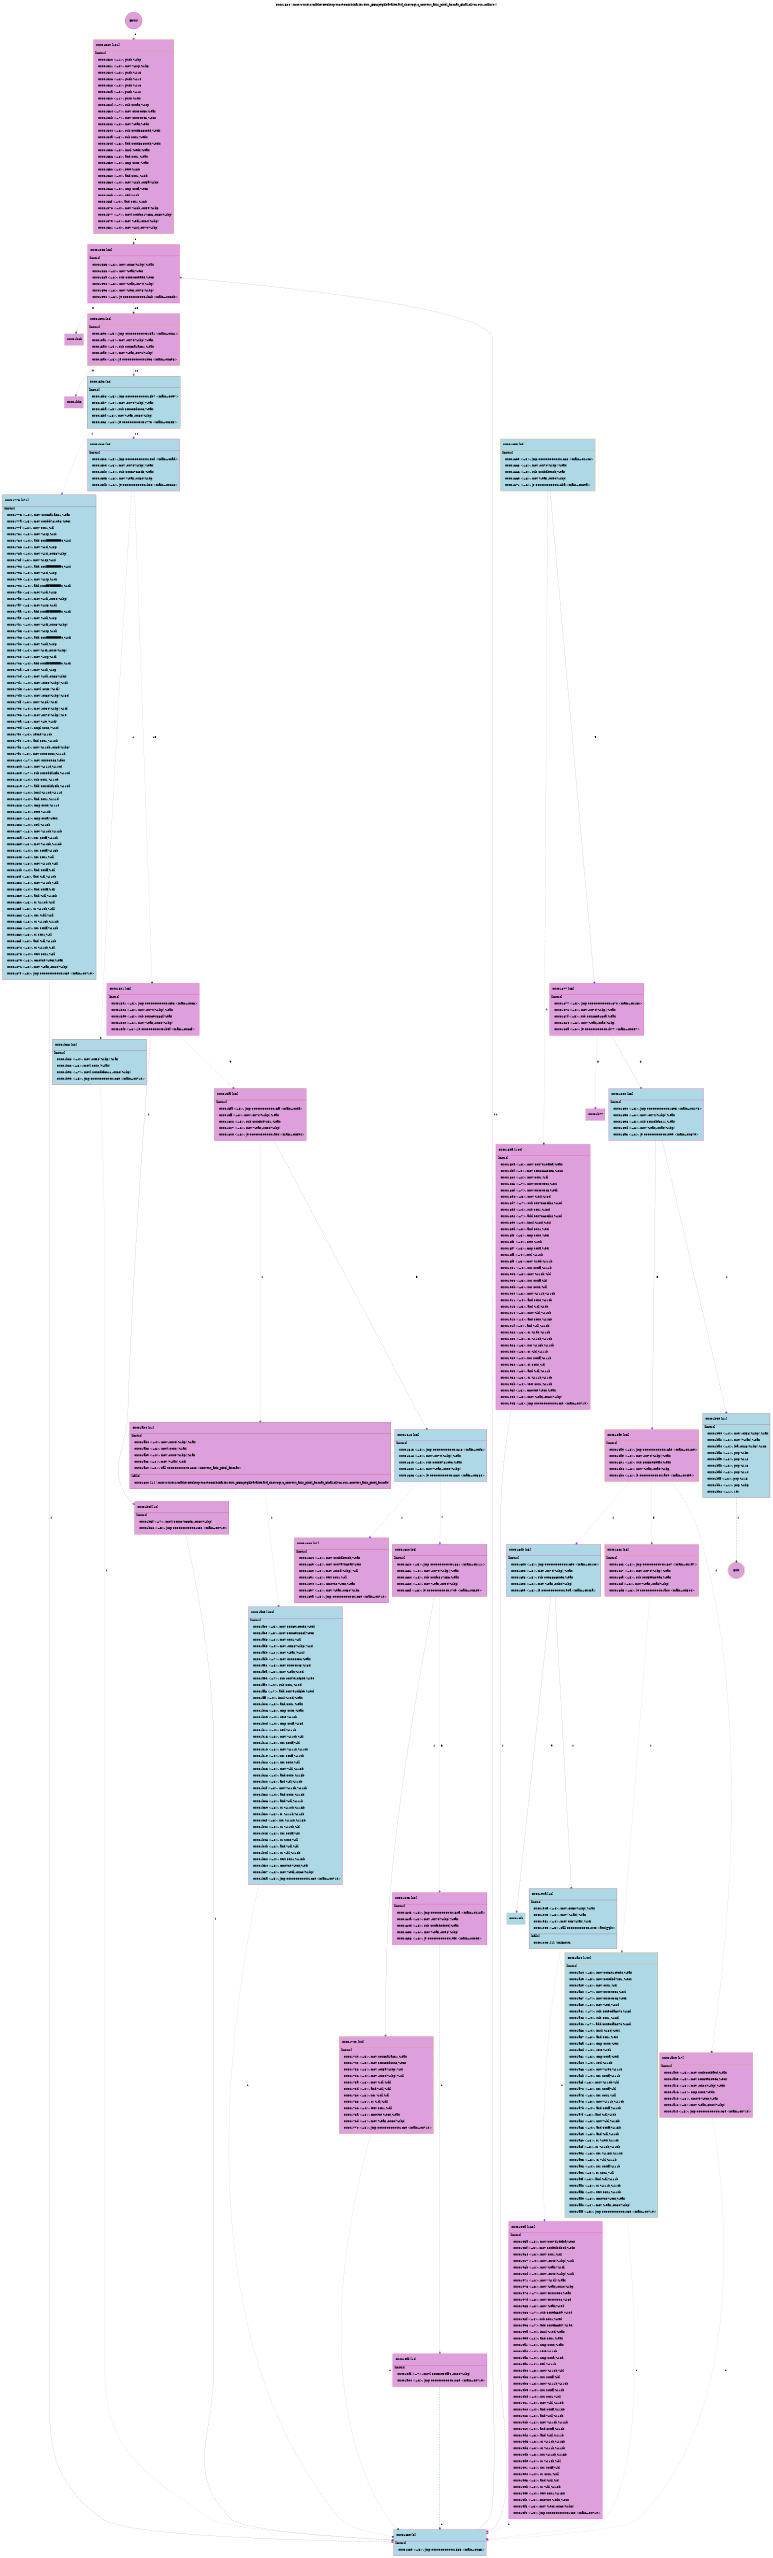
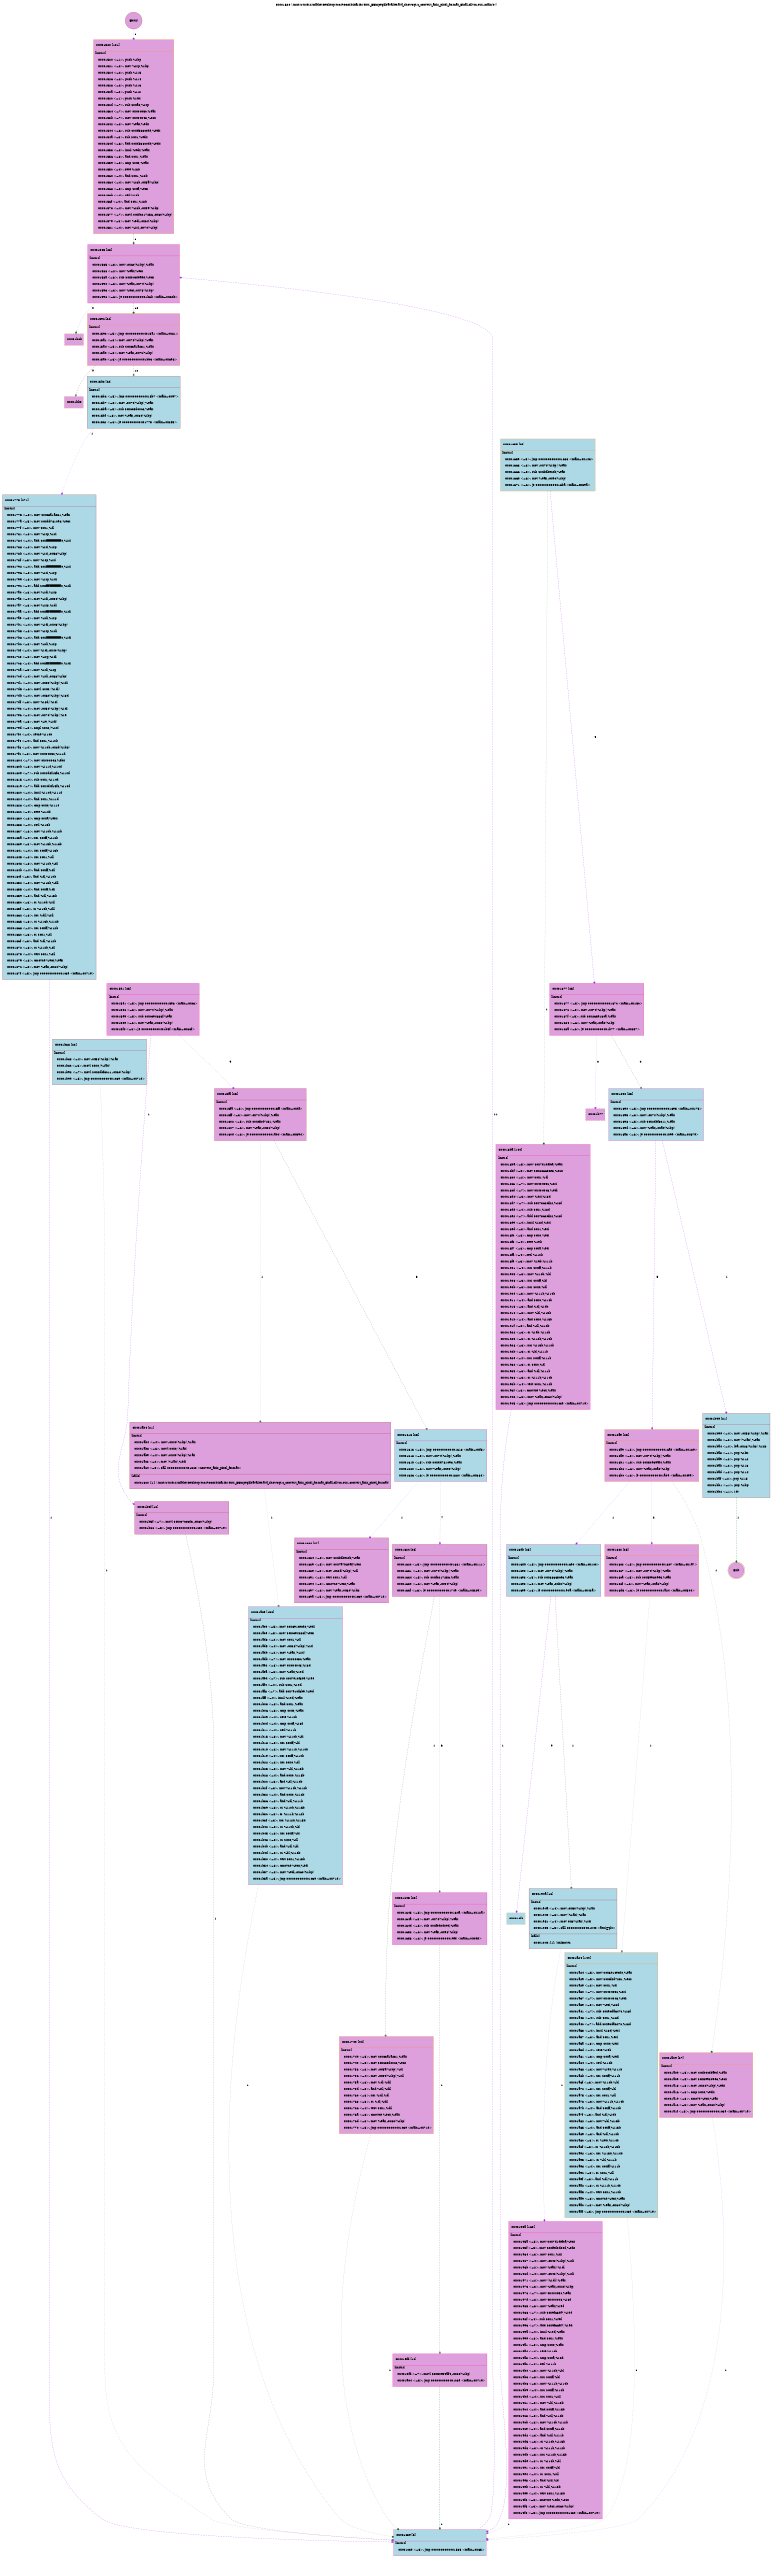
(134, 465) -> none
